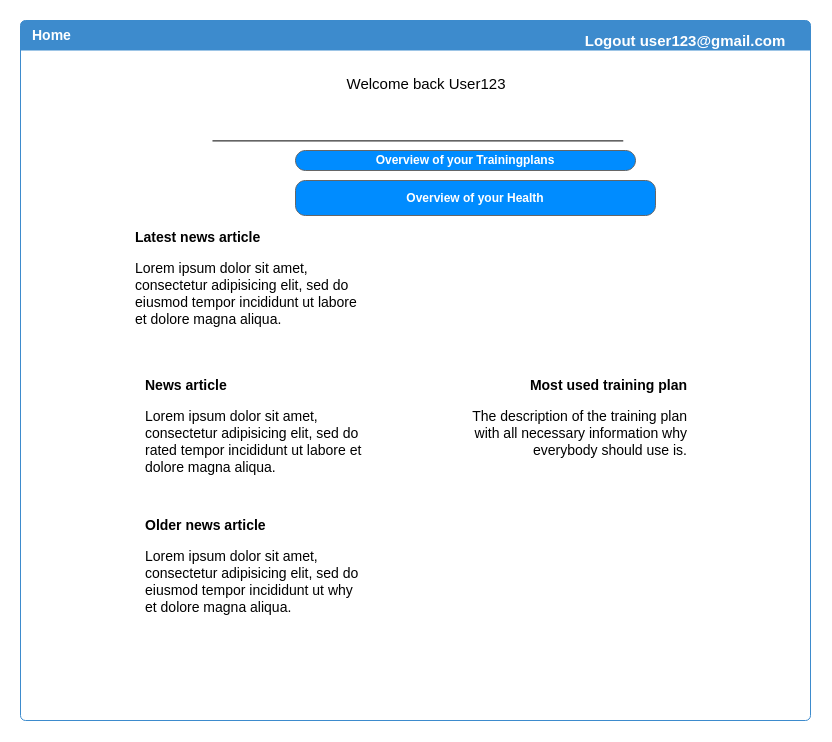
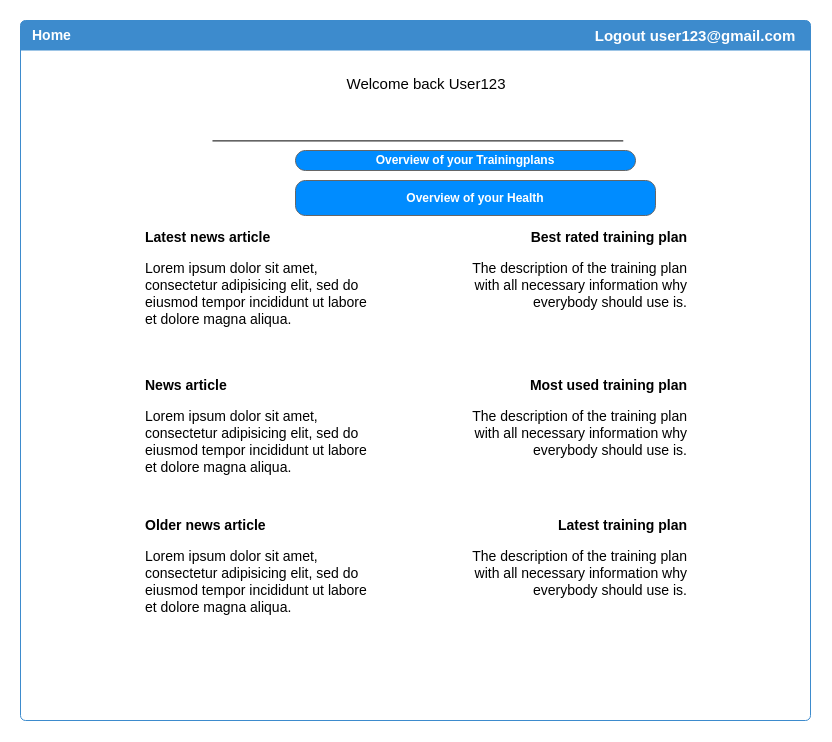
(686, 41) -> (696, 36)
(246, 301) -> (256, 301)
none -> (576, 301)
(257, 411) -> (257, 411)
(257, 551) -> (257, 551)
none -> (576, 589)
